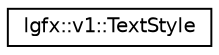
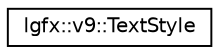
(110, 27) -> (110, 27)
